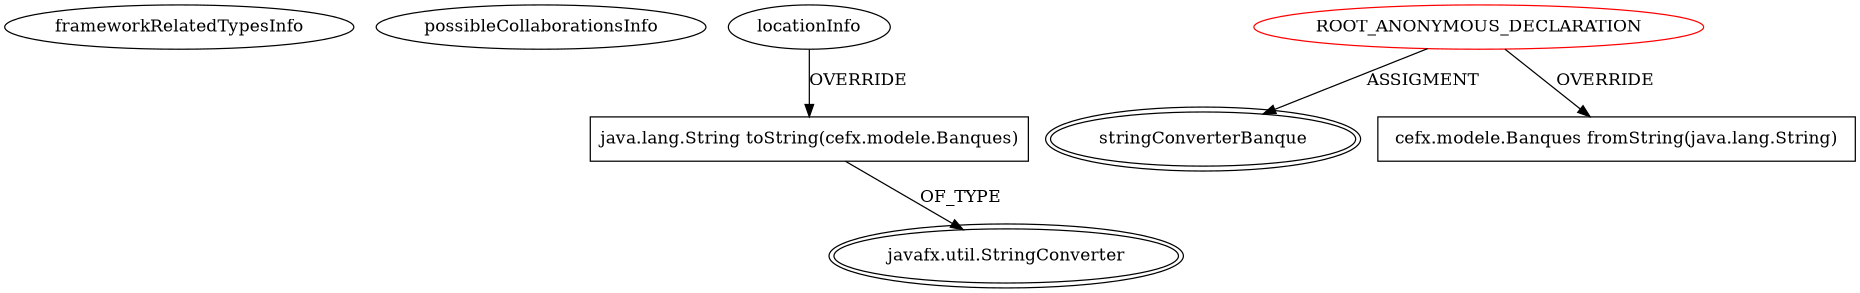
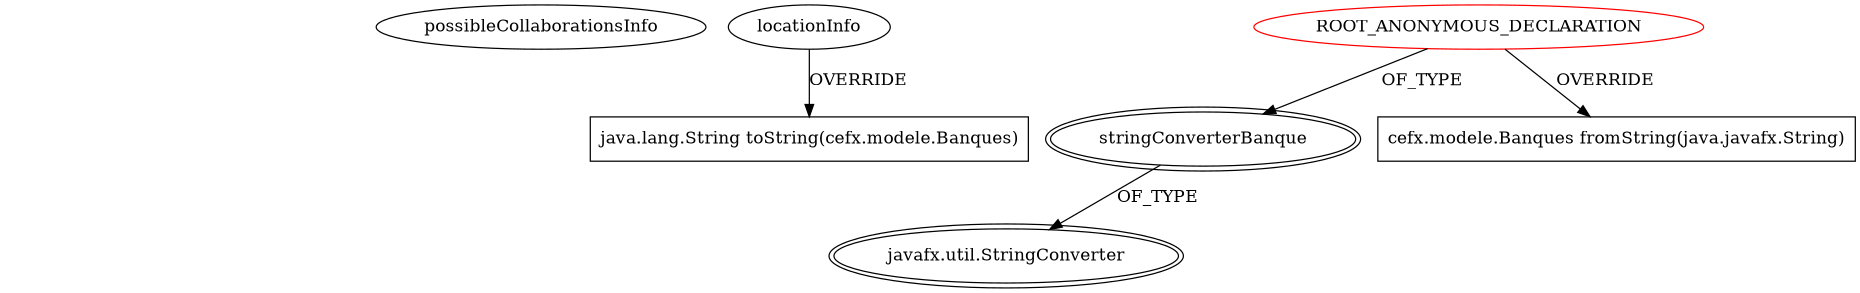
(179, 27) -> none
(1423, 81) -> (1423, 81)
(1617, 139) -> (1617, 139)
(899, 192) -> (1110, 194)
